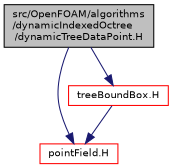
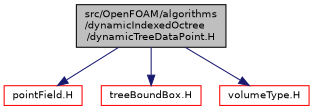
none -> (264, 96)
(102, 120) -> none
